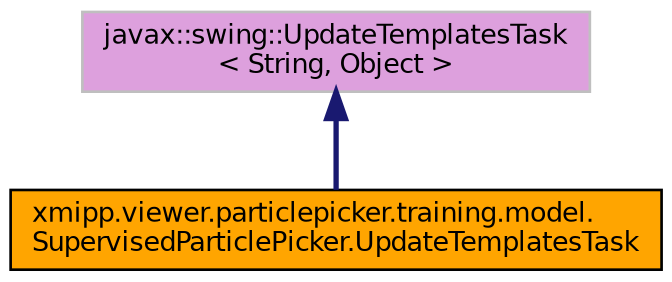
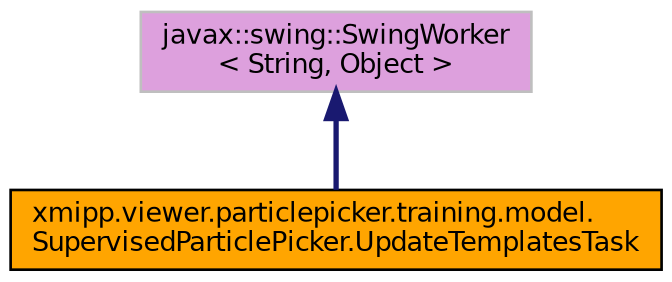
(336, 52) -> (336, 52)
